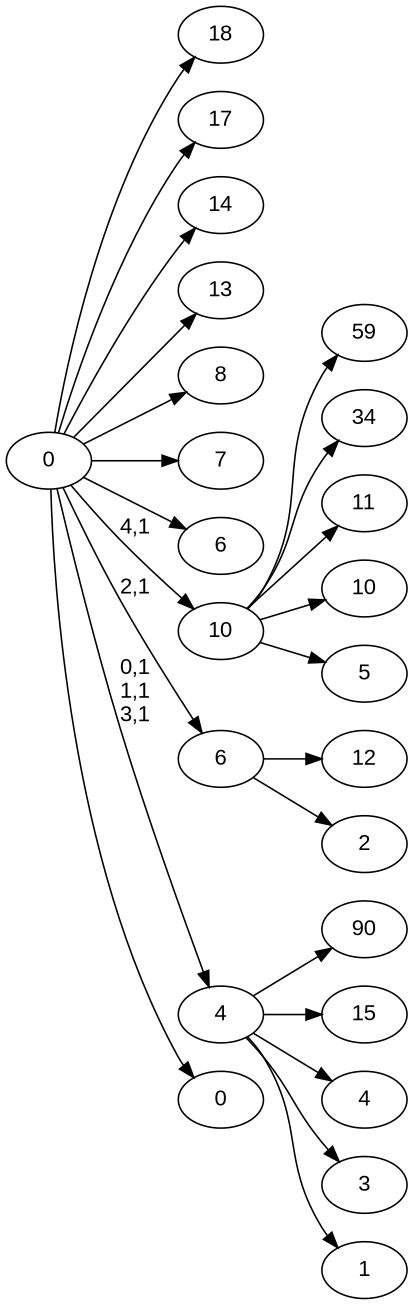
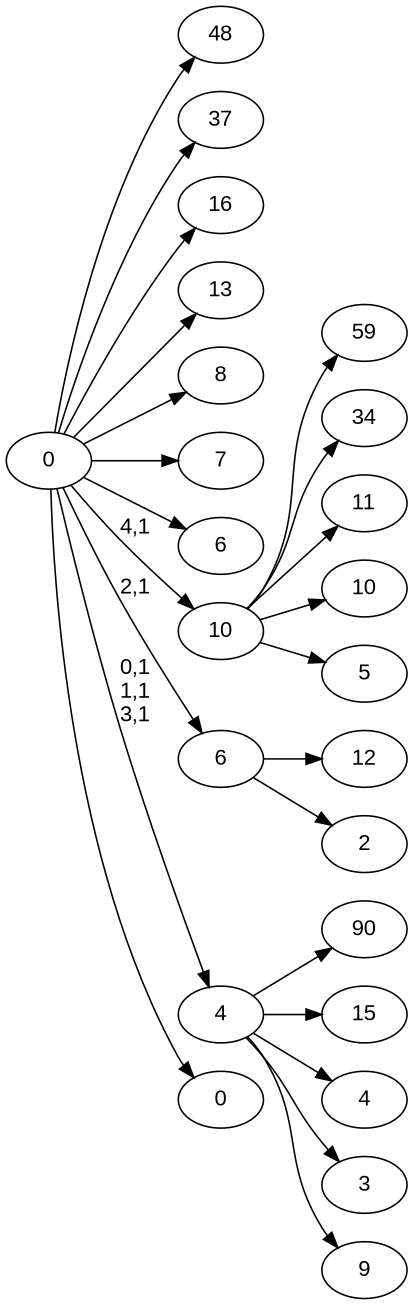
(221, 35) -> (221, 35)
(221, 120) -> (221, 120)
(221, 205) -> (221, 205)
(364, 1270) -> (364, 1270)
